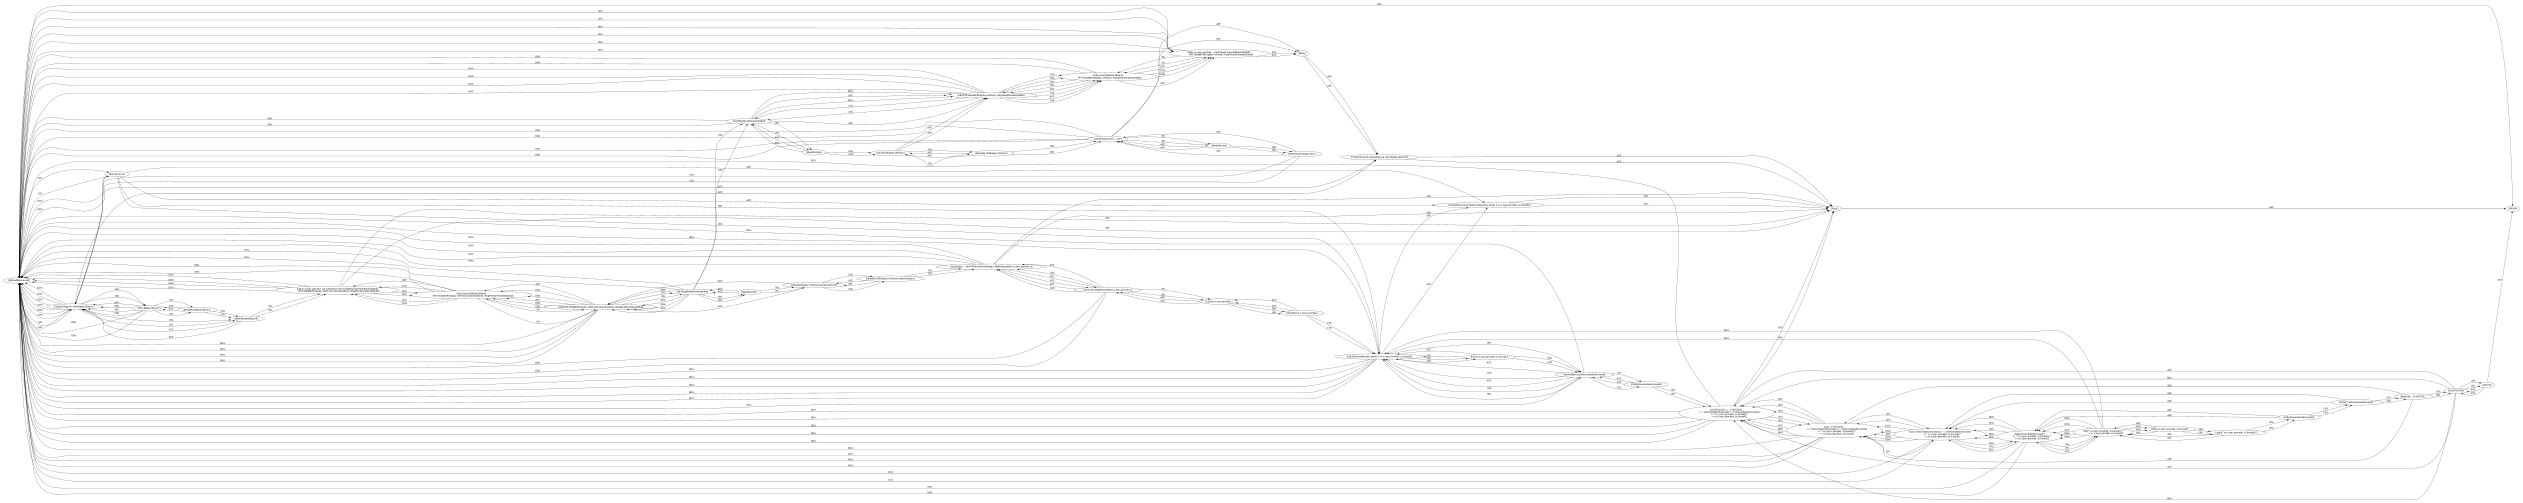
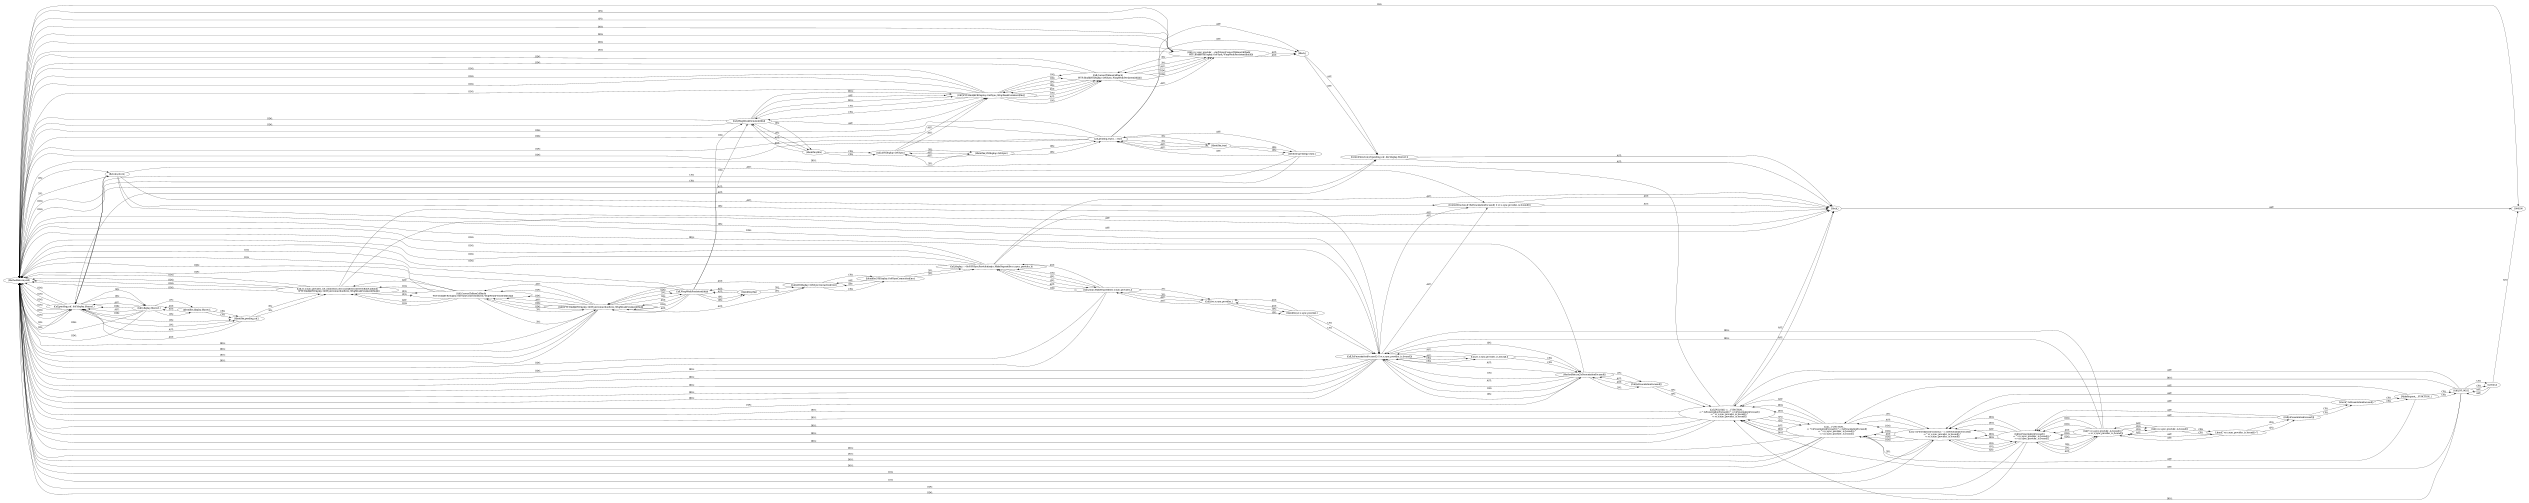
(2414, 397) -> (2416, 397)
